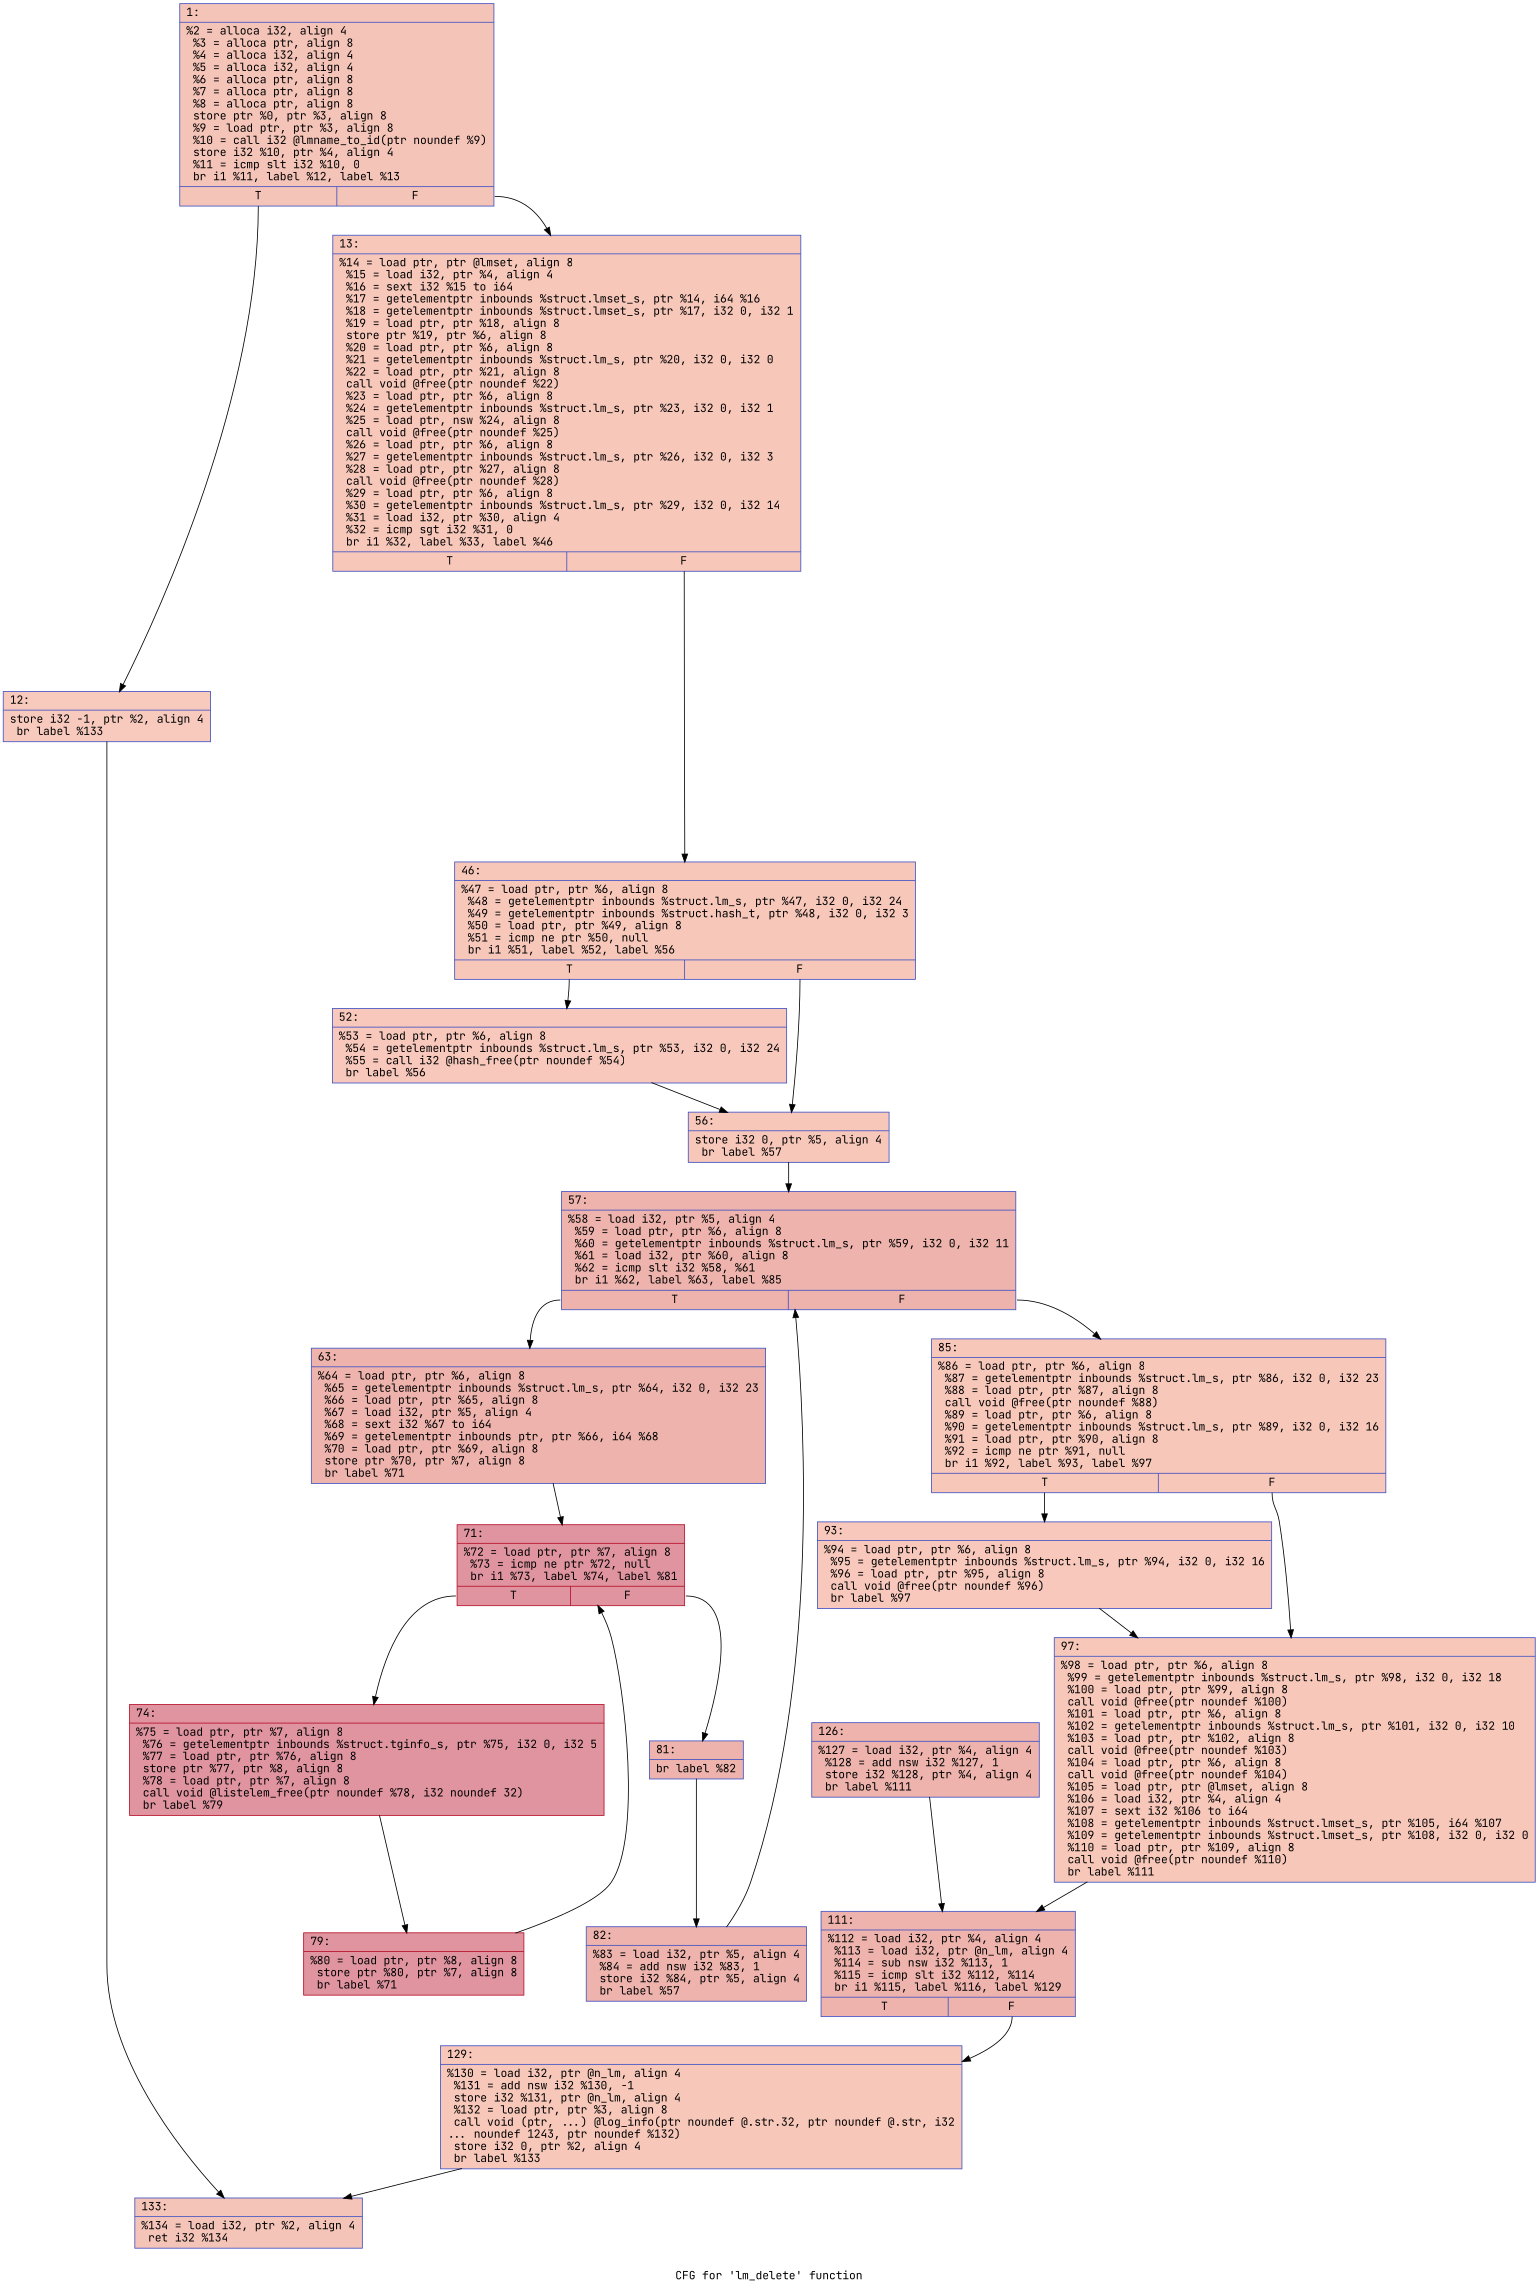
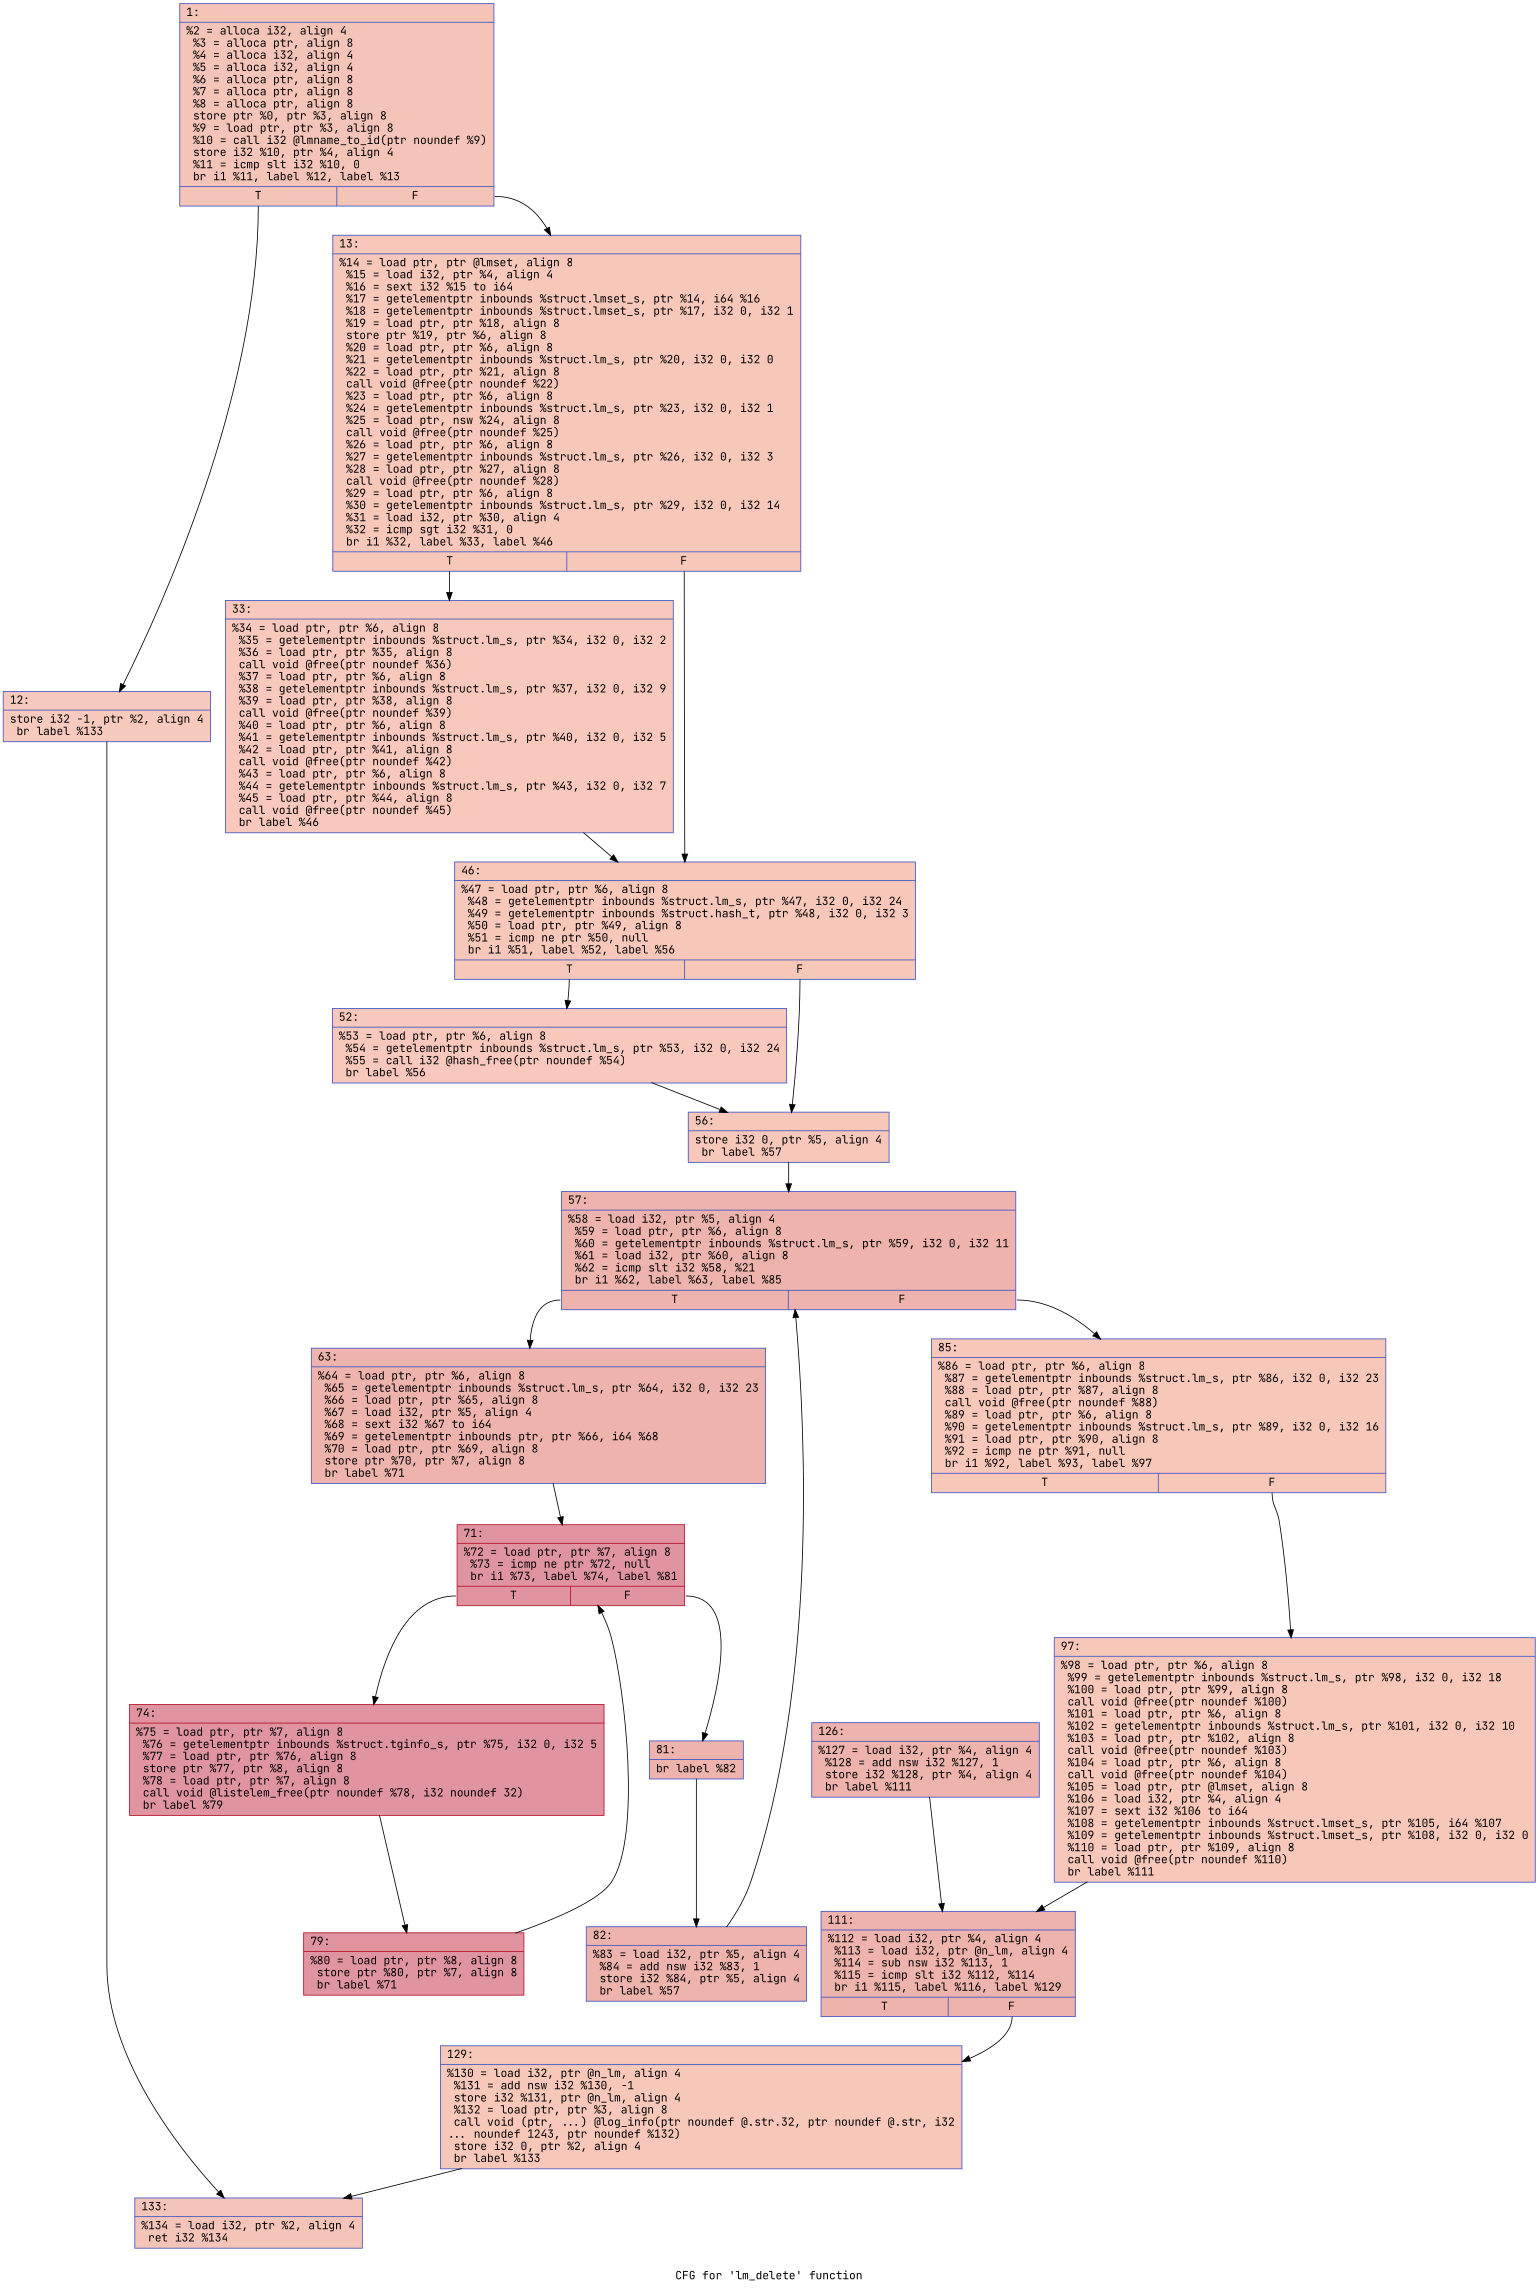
none -> (449, 717)
(662, 1268) -> (662, 1268)
(1045, 1565) -> none
